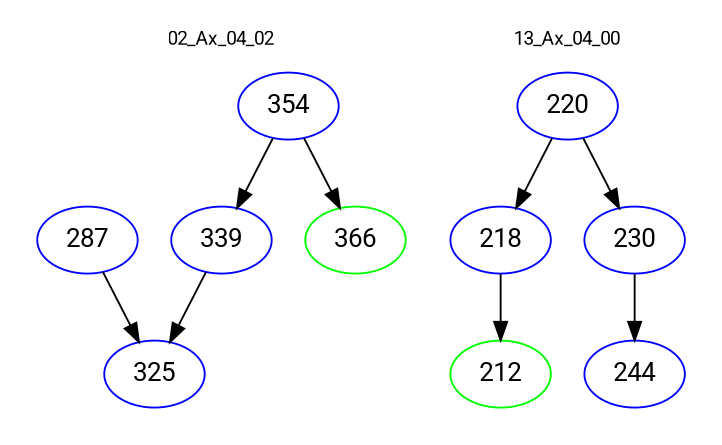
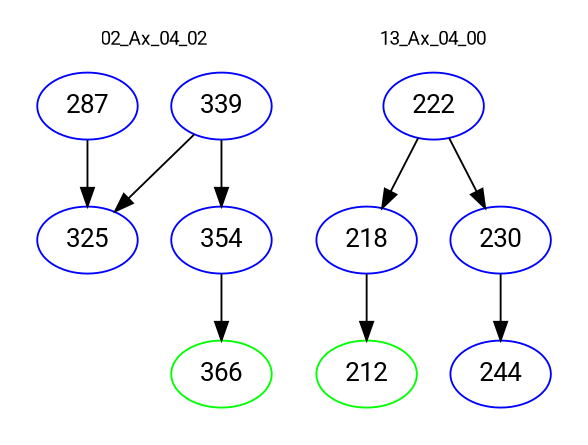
(568, 106) -> (434, 106)
(259, 165) -> (221, 164)
